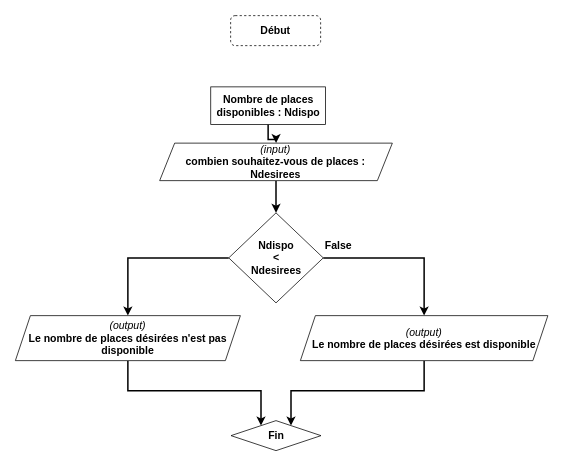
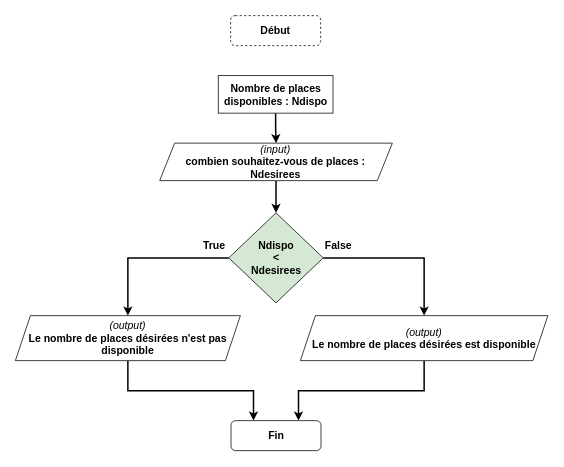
(268, 105) -> (276, 94)
none -> (214, 244)
(276, 258) -> (276, 258)
(276, 435) -> (276, 435)
